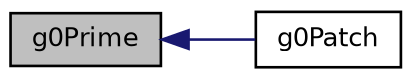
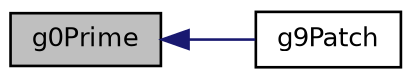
(328, 40) -> (328, 40)
